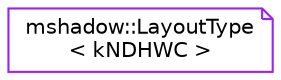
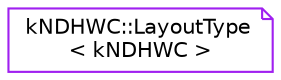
(141, 40) -> (141, 40)
